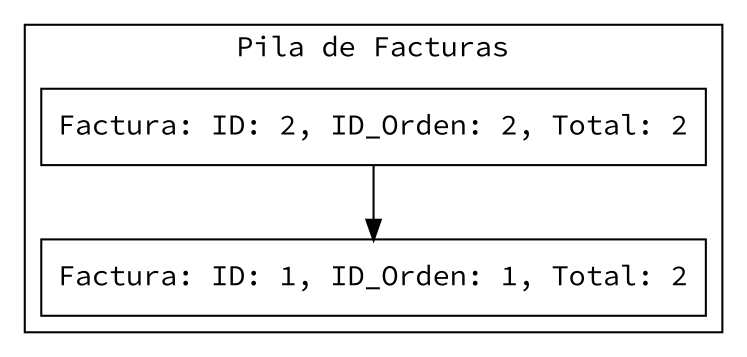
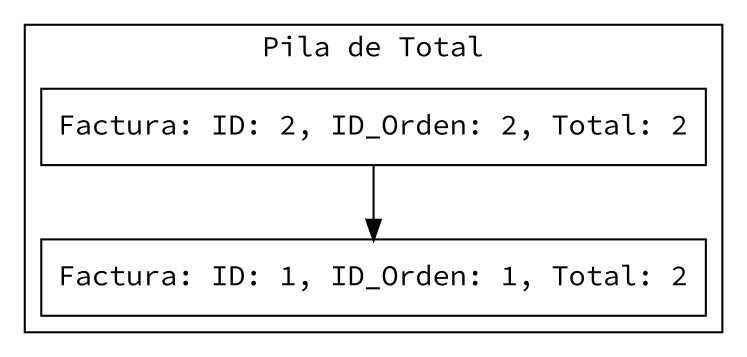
(374, 49) -> (374, 49)
